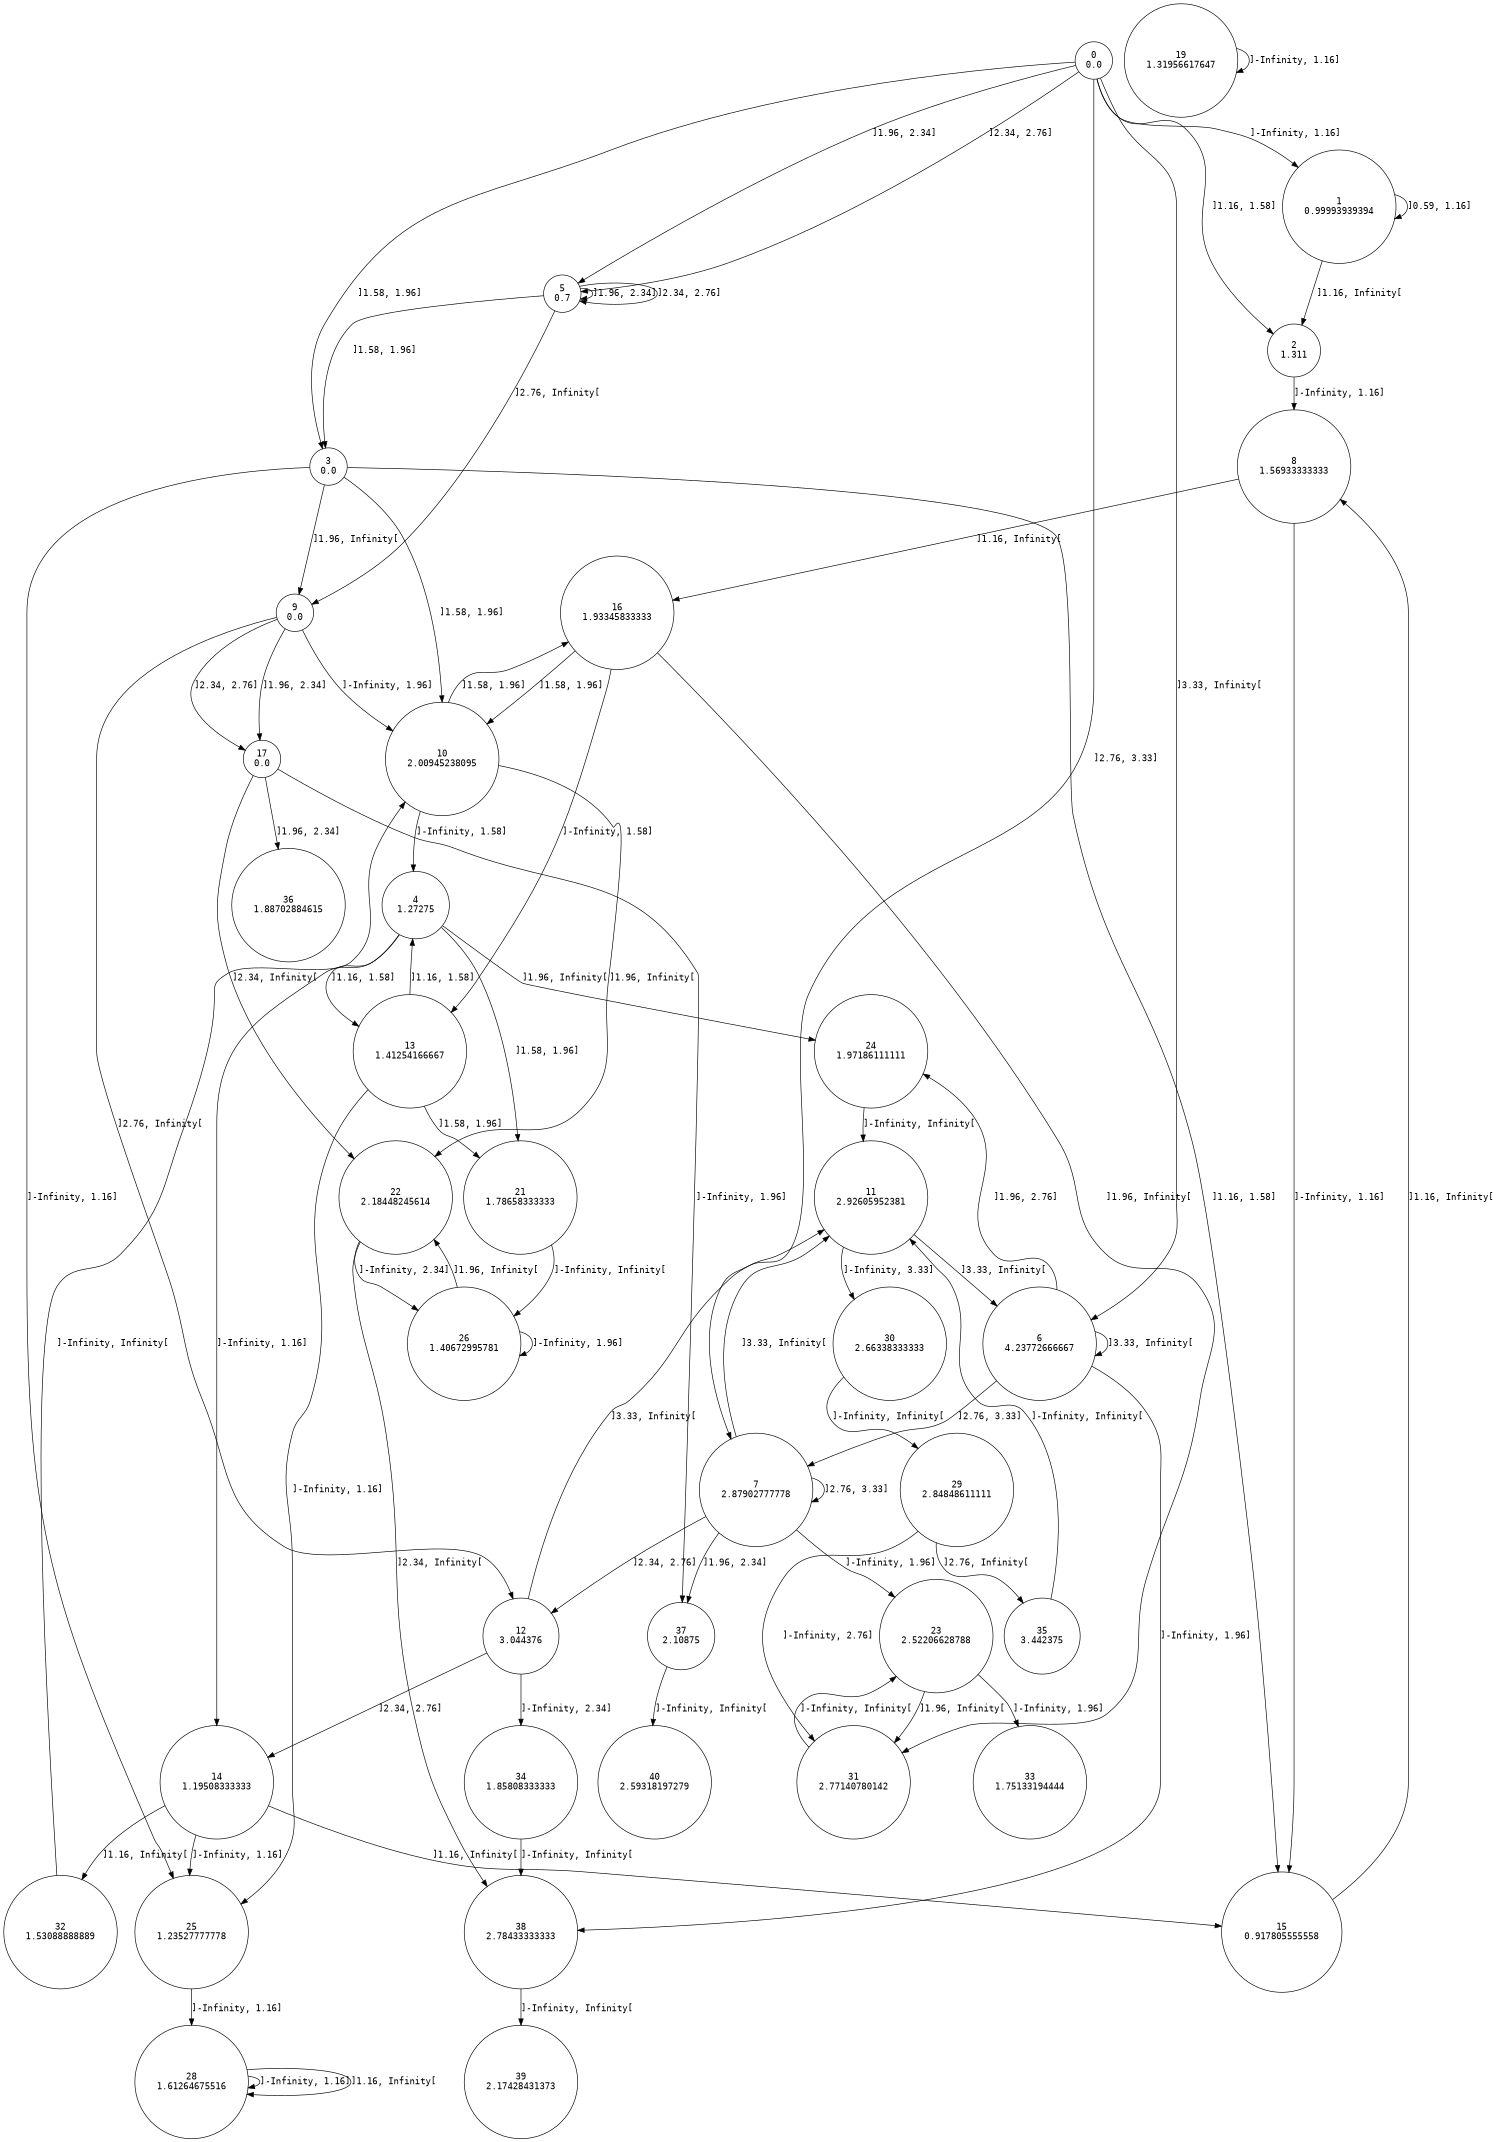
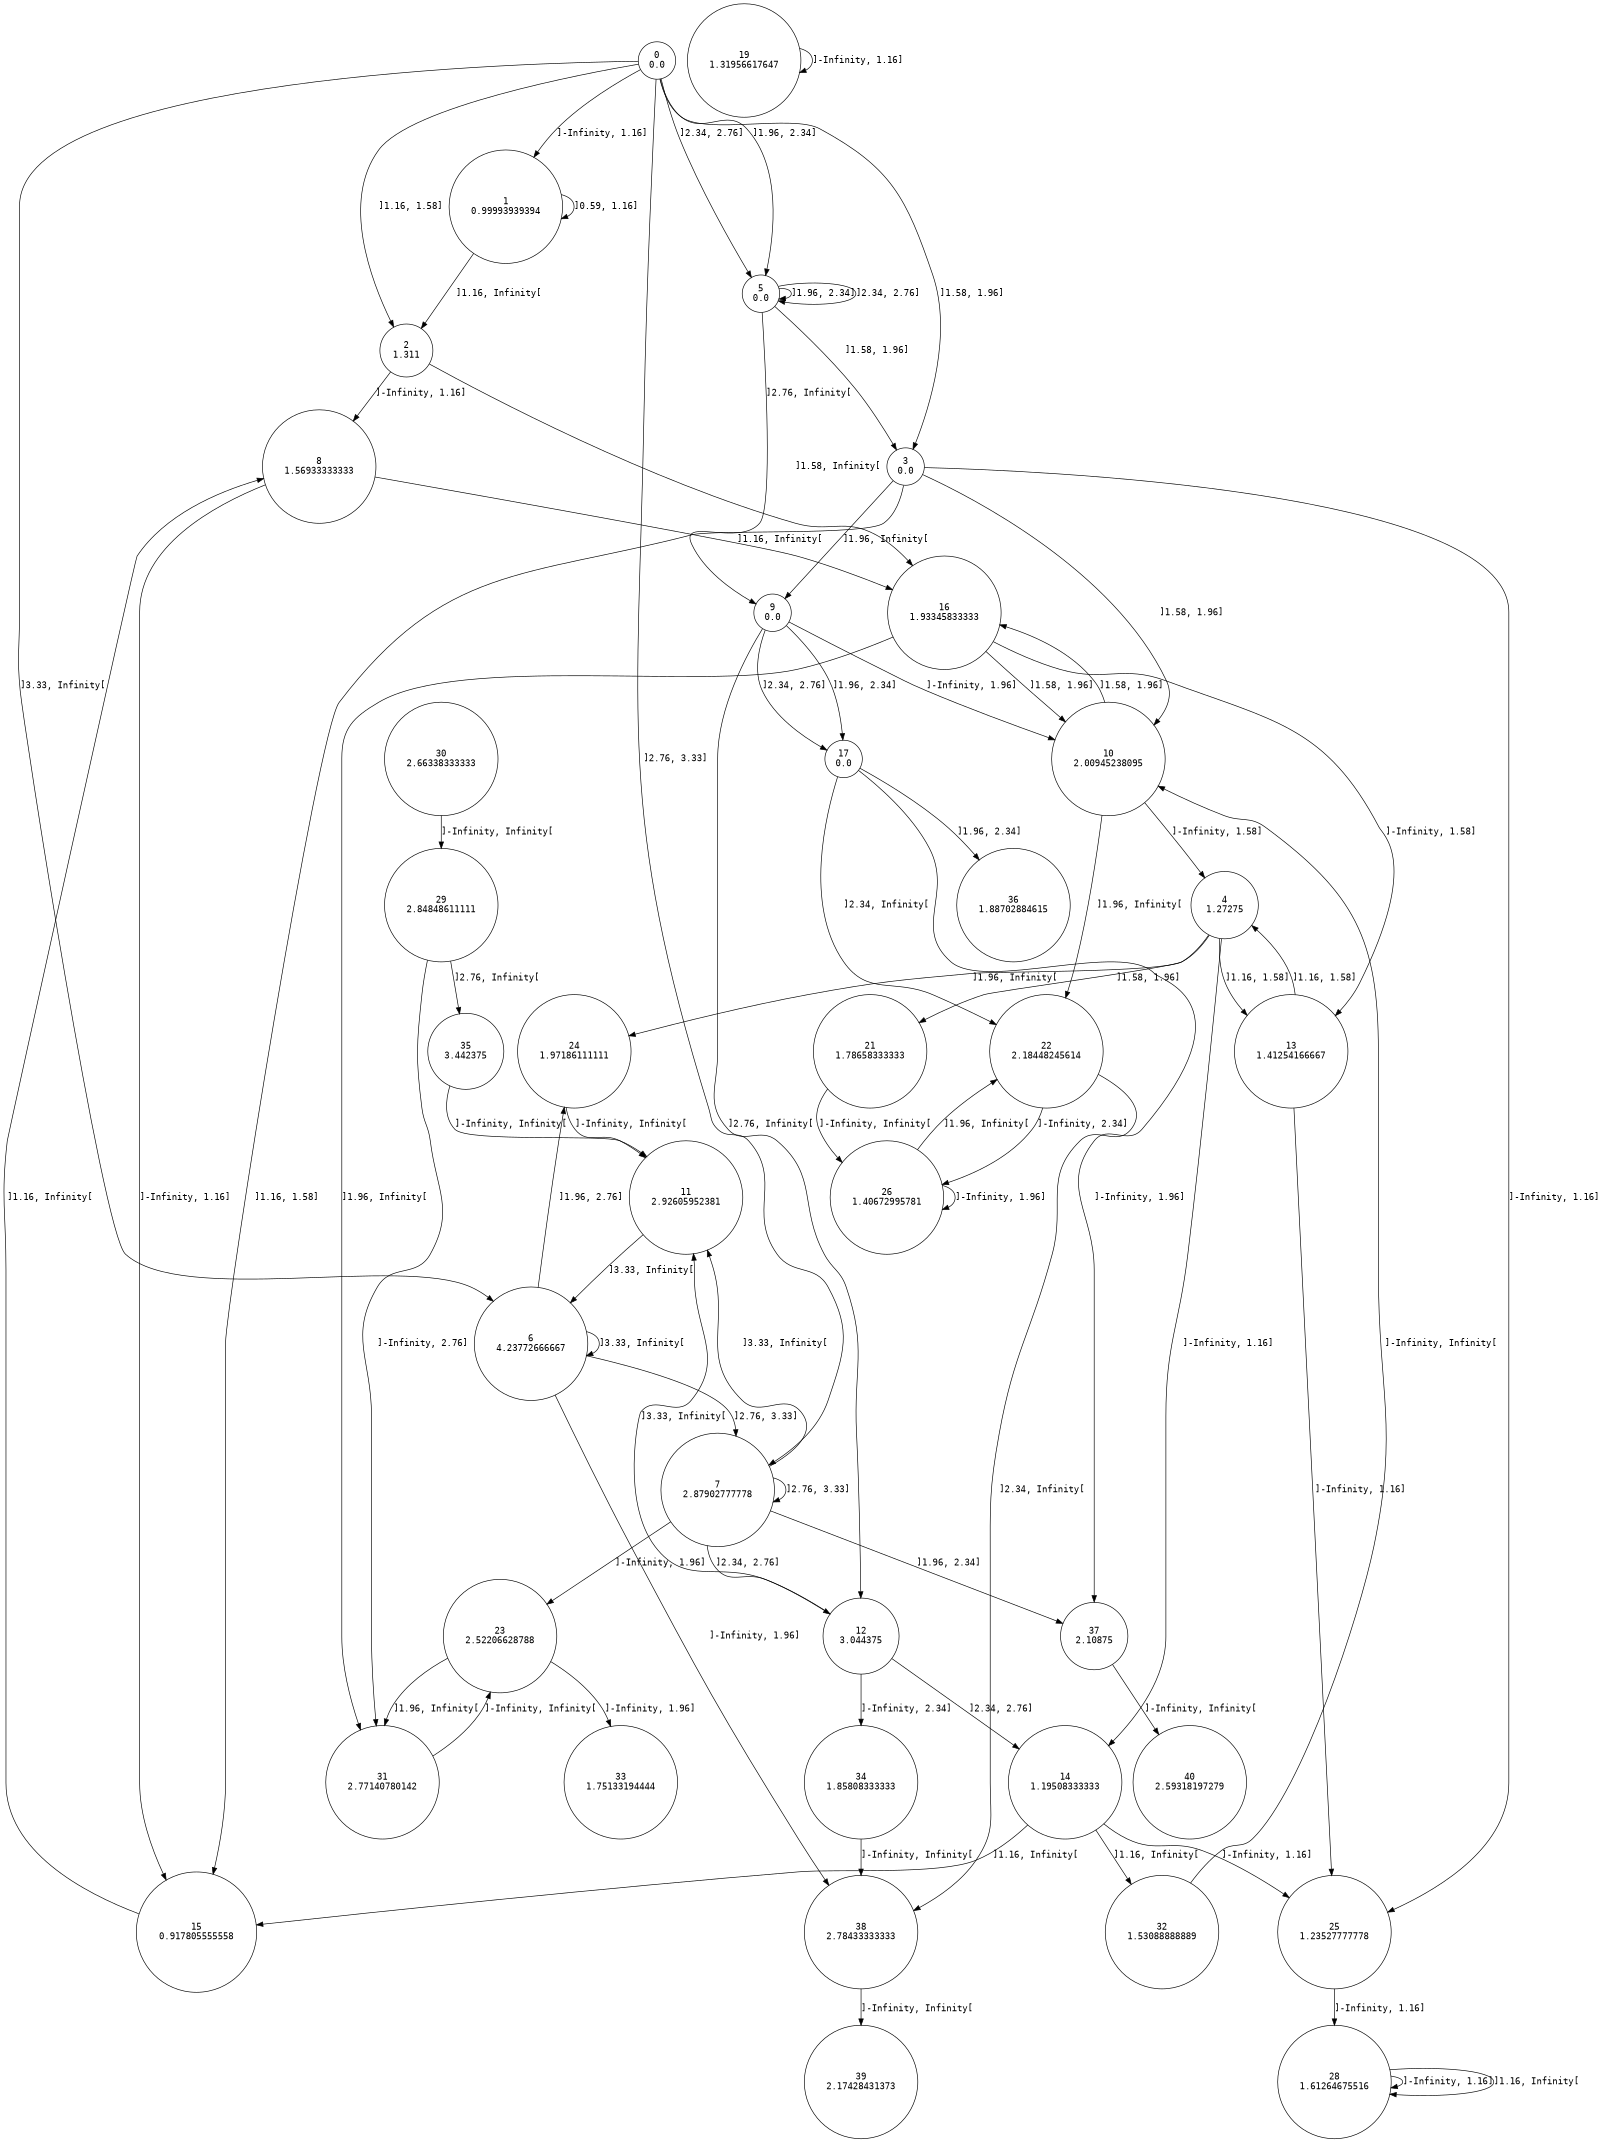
(562, 294) -> (761, 294)
none -> (665, 477)
(445, 1135) -> none
(842, 1271) -> none
(521, 1636) -> (861, 1636)
